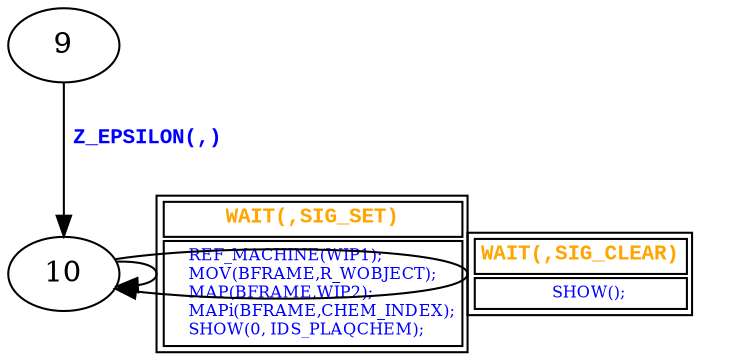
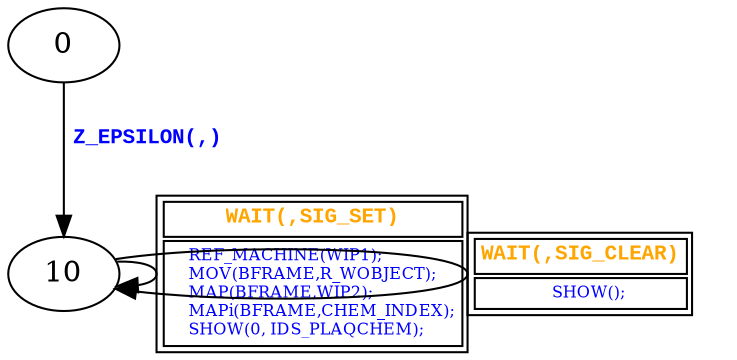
(64, 45) -> (64, 45)
